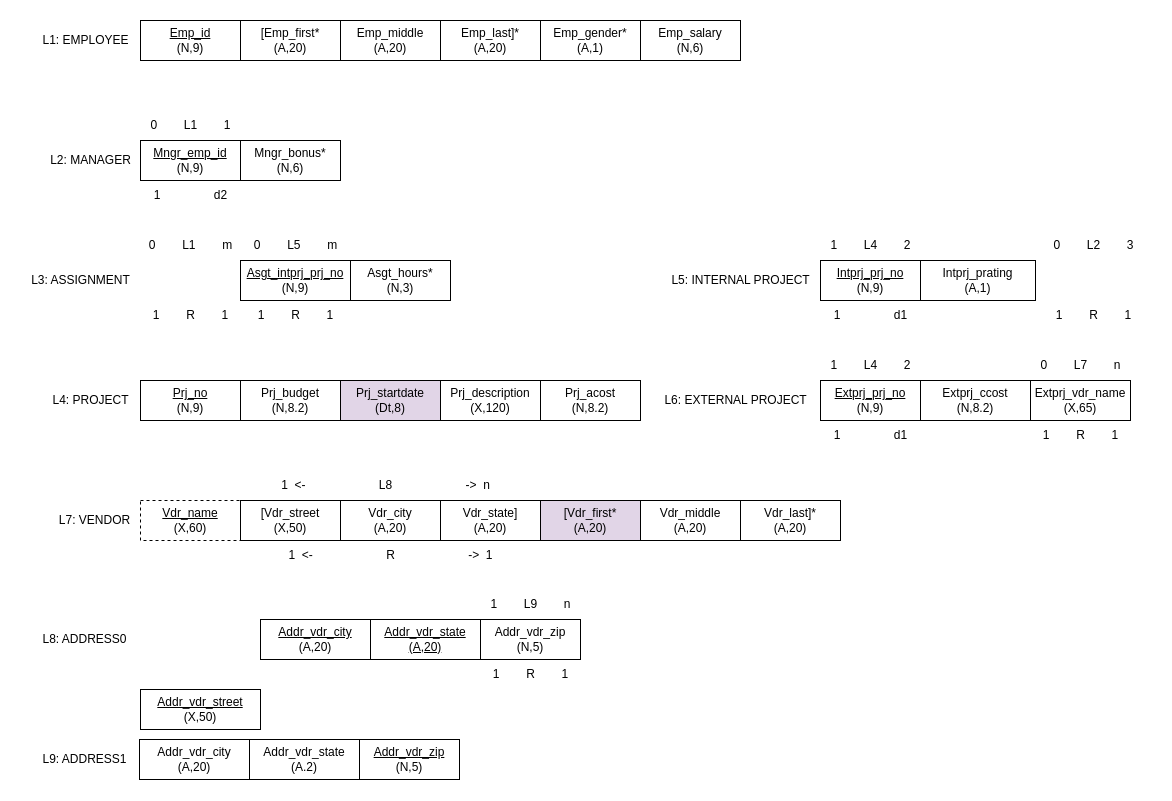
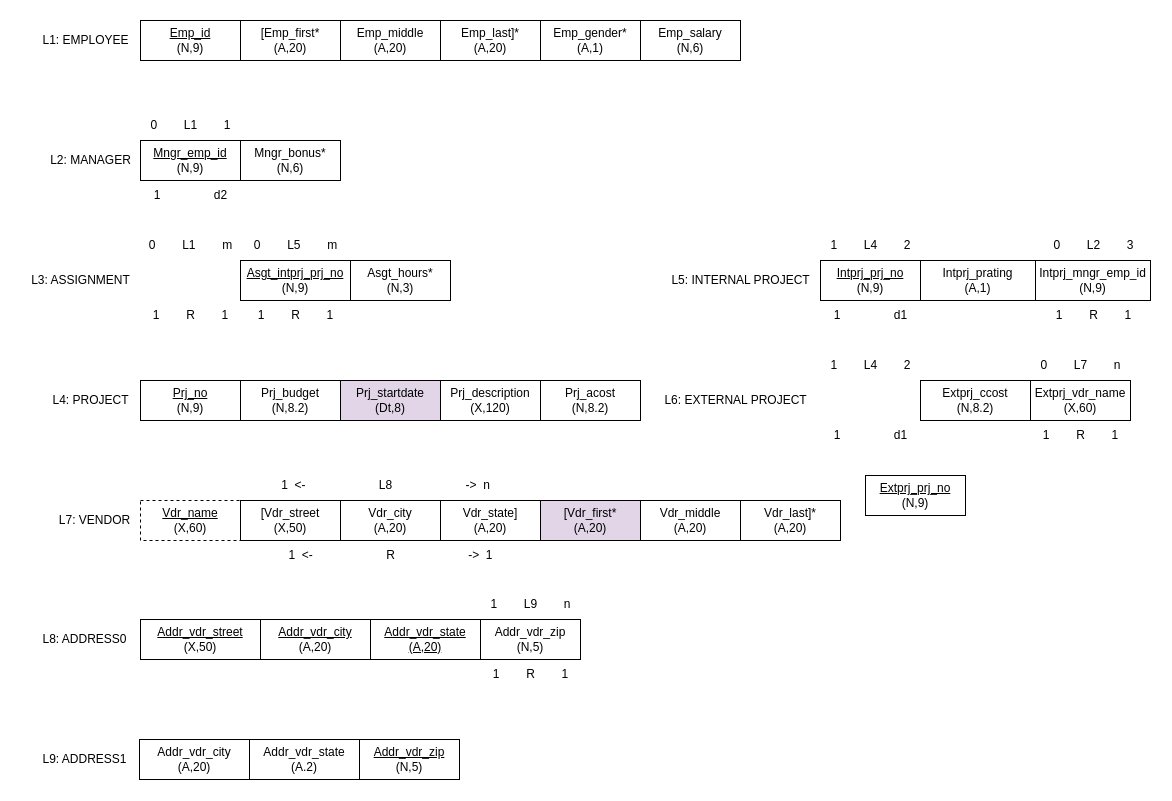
none -> (1093, 281)
(871, 401) -> (916, 496)
(1081, 401) -> (1081, 401)
(201, 710) -> (201, 640)
